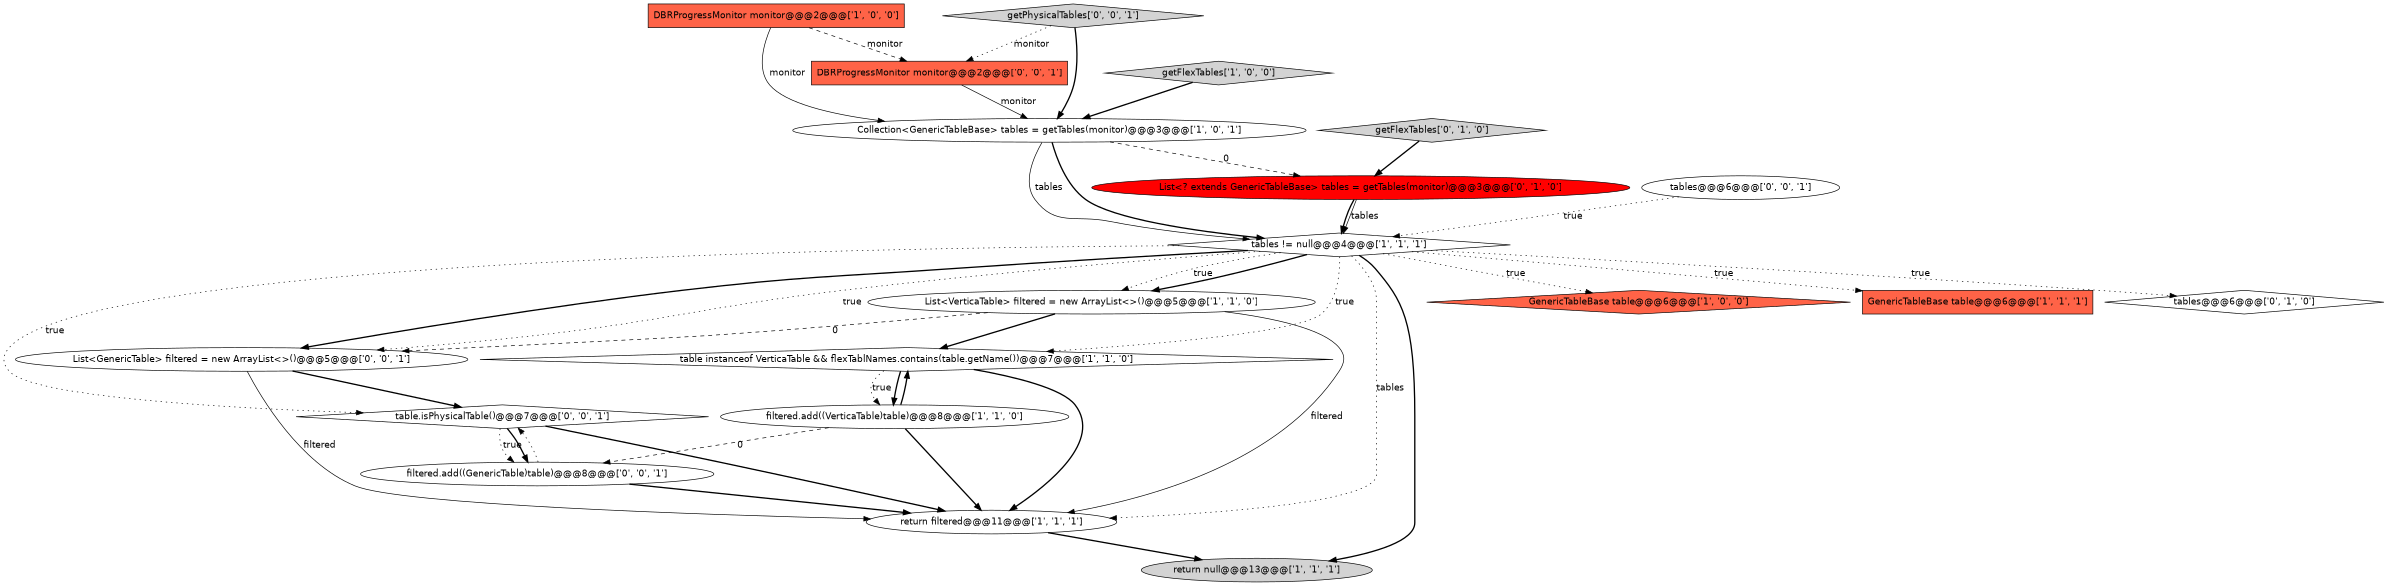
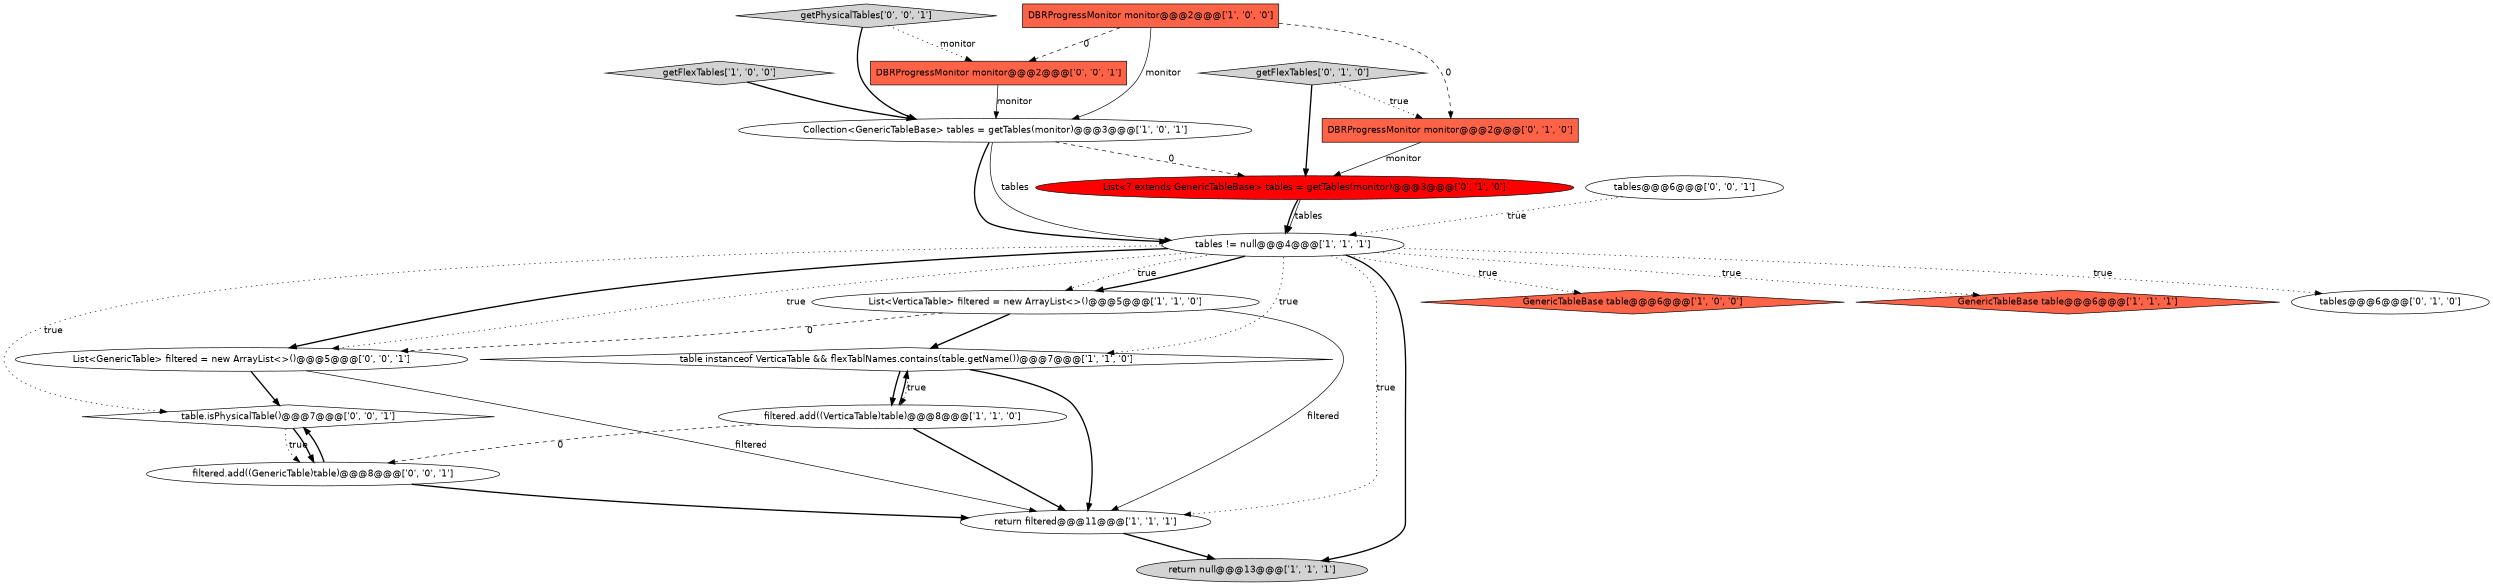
(885, 44) -> (1087, 44)
none -> (1450, 130)
(1339, 245) -> (1283, 245)
(1978, 302) -> (2068, 302)
(2244, 302) -> (2390, 302)
(1391, 388) -> (1386, 388)
(532, 447) -> (318, 447)
(742, 467) -> none
